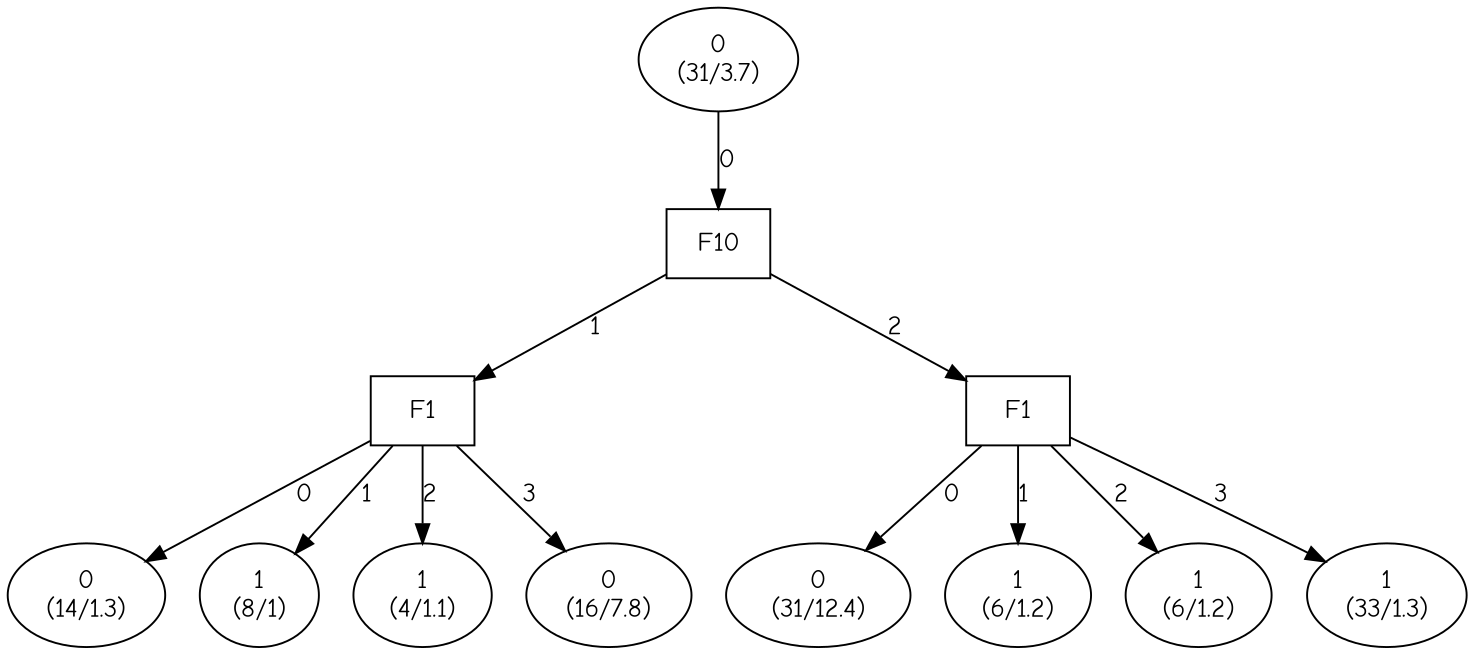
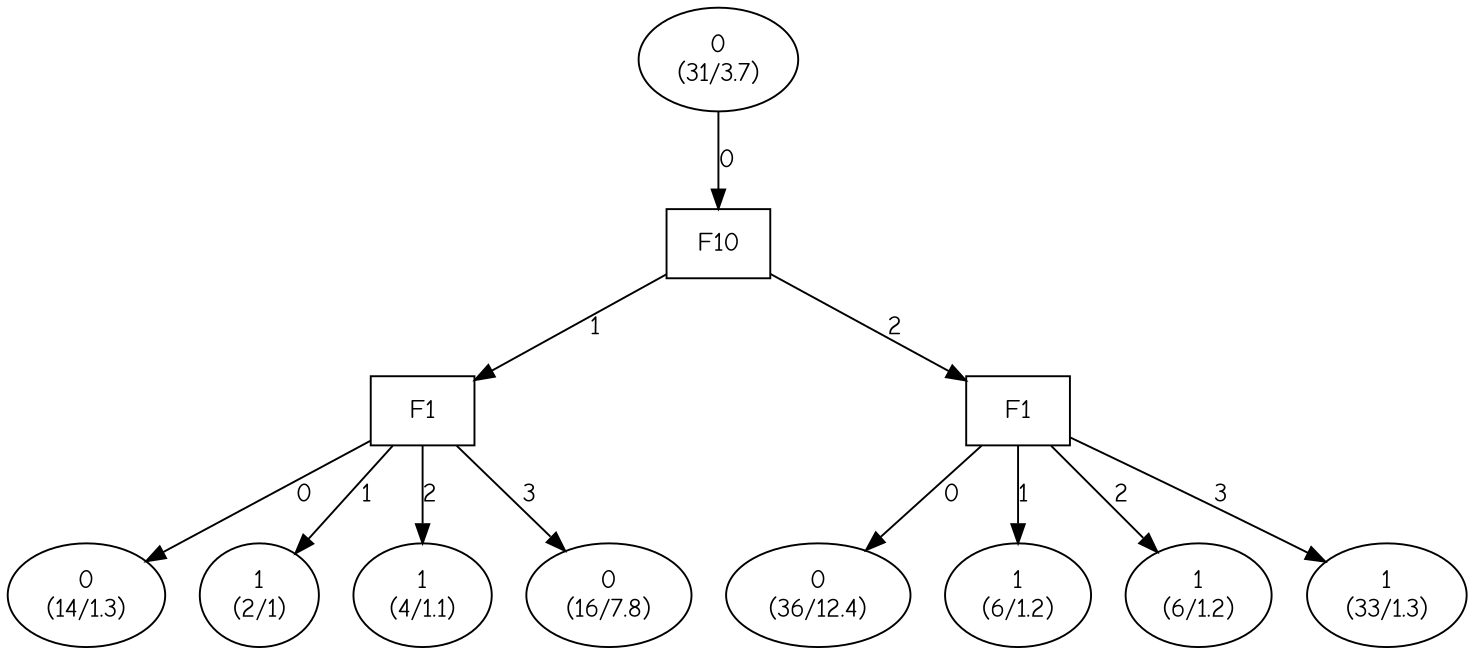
(259, 595) -> (259, 595)
(818, 595) -> (818, 595)
